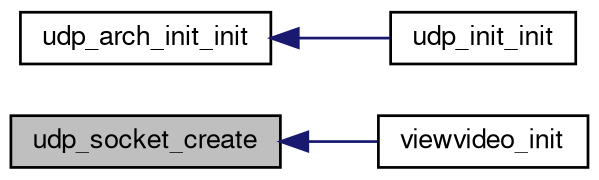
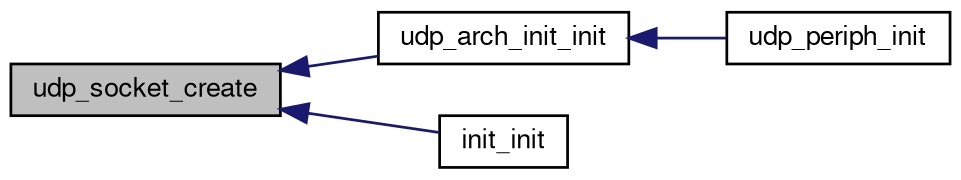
(483, 38) -> (838, 38)
none -> (343, 61)
(483, 142) -> (504, 142)
